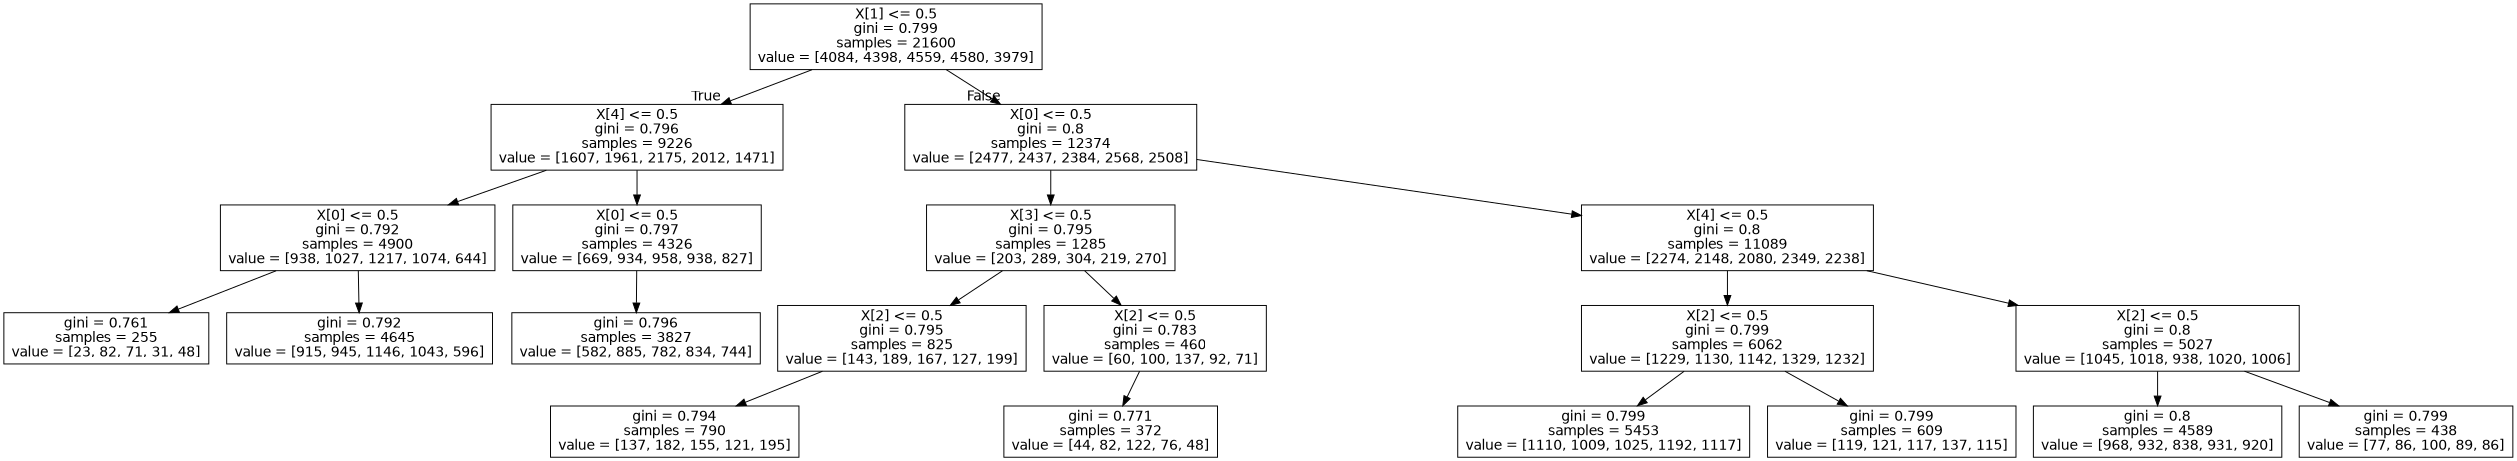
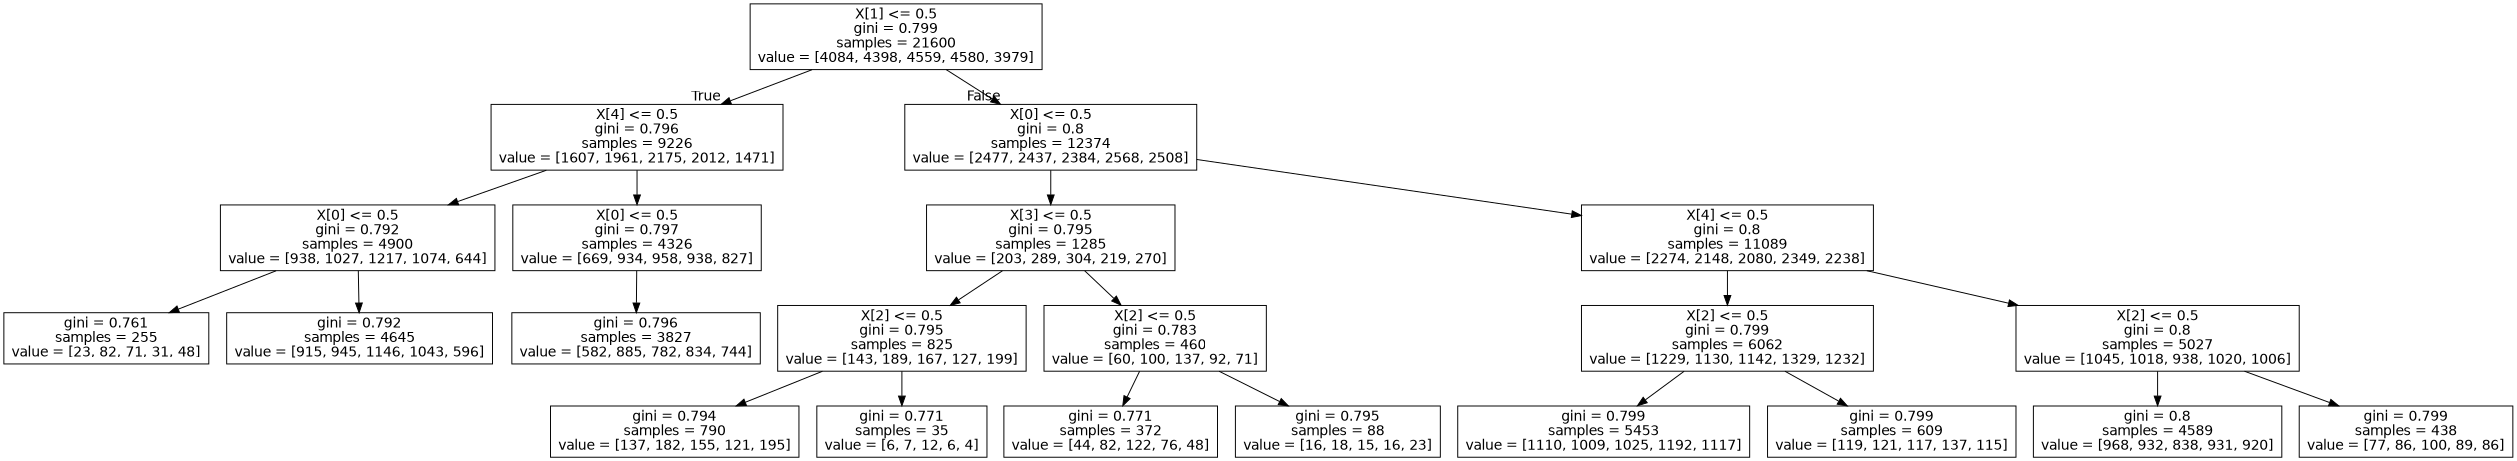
none -> (902, 432)
none -> (1338, 432)
